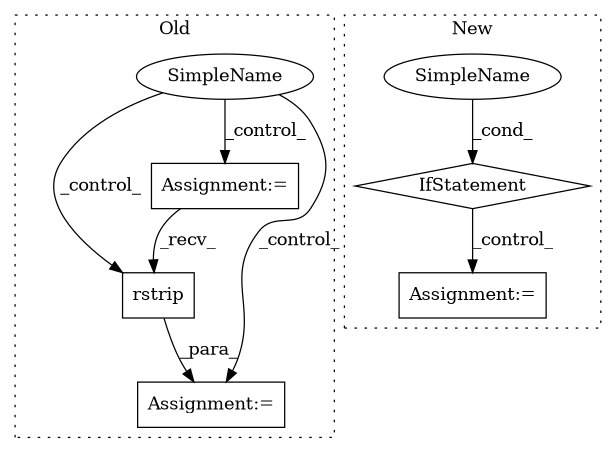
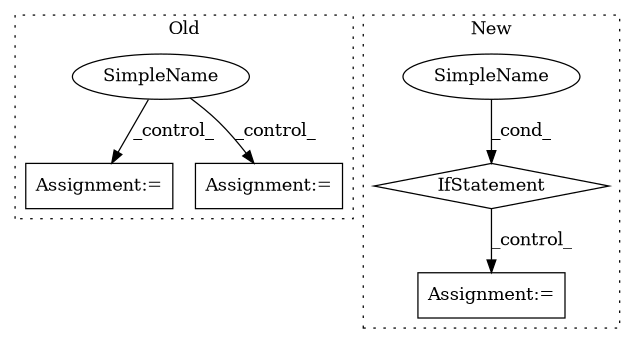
(158, 295) -> none
